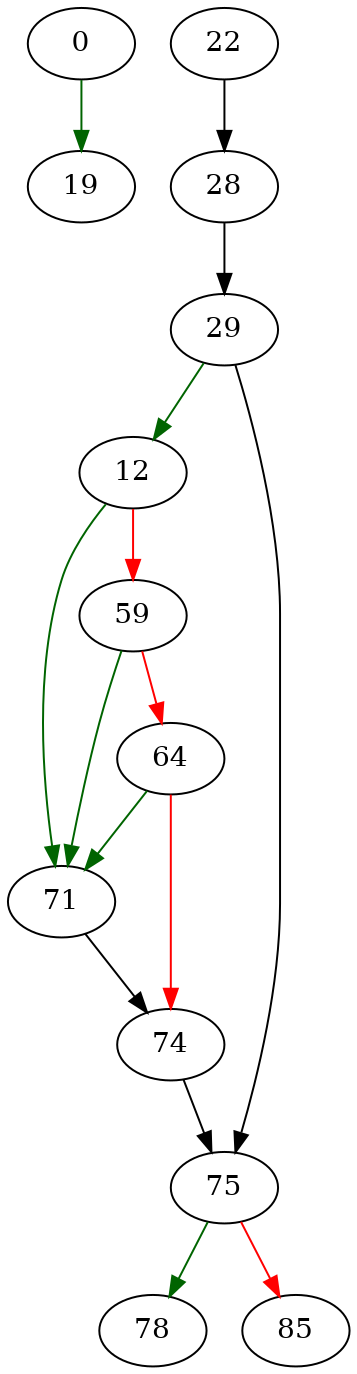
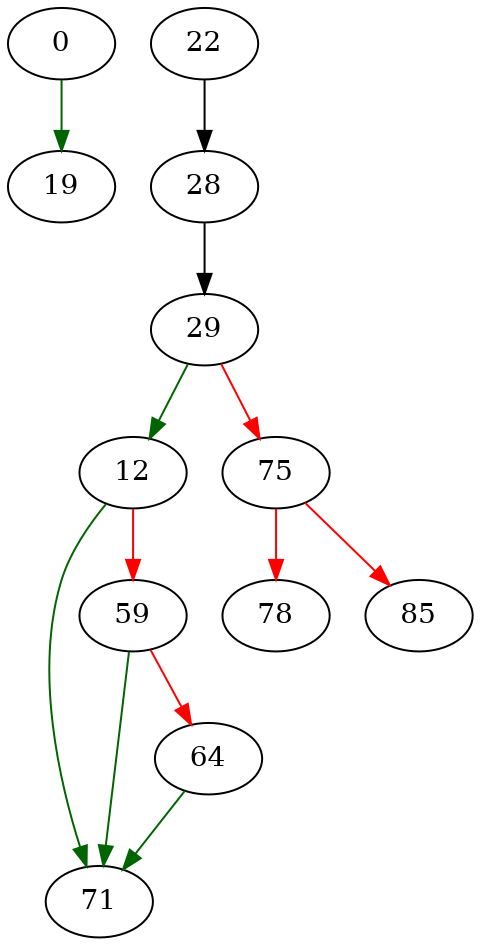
(280, 748) -> (236, 392)
(171, 1045) -> none
(193, 1250) -> (276, 534)
